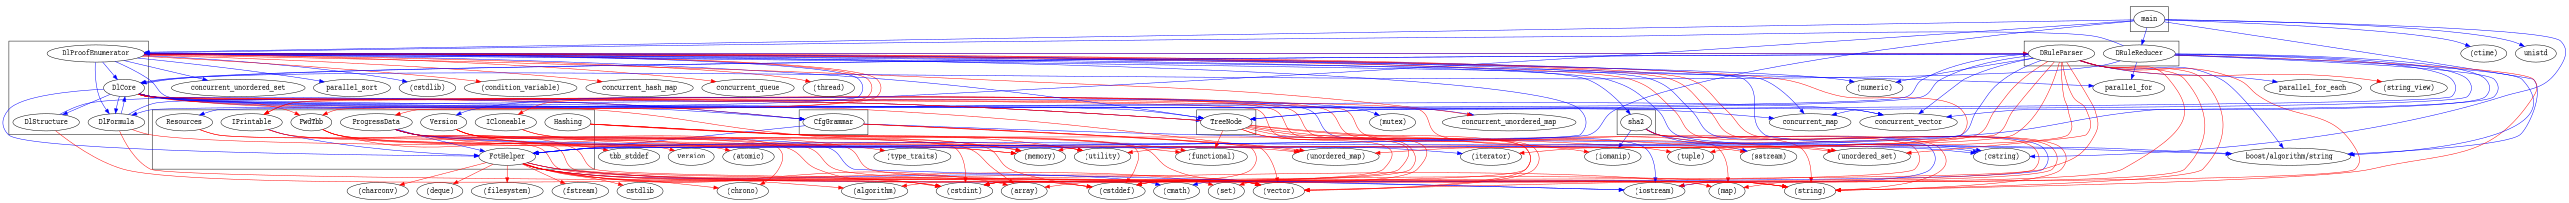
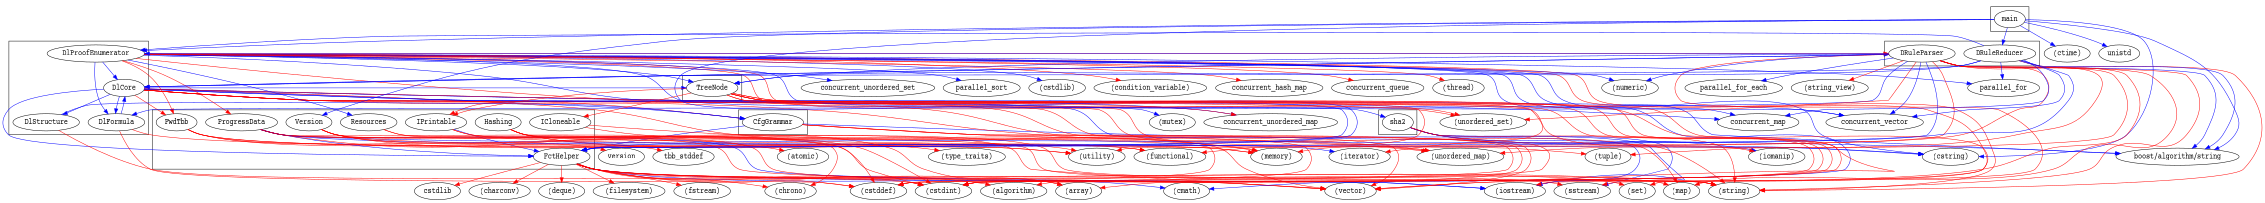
(661, 101) -> none
none -> (1067, 178)
(1665, 179) -> none
